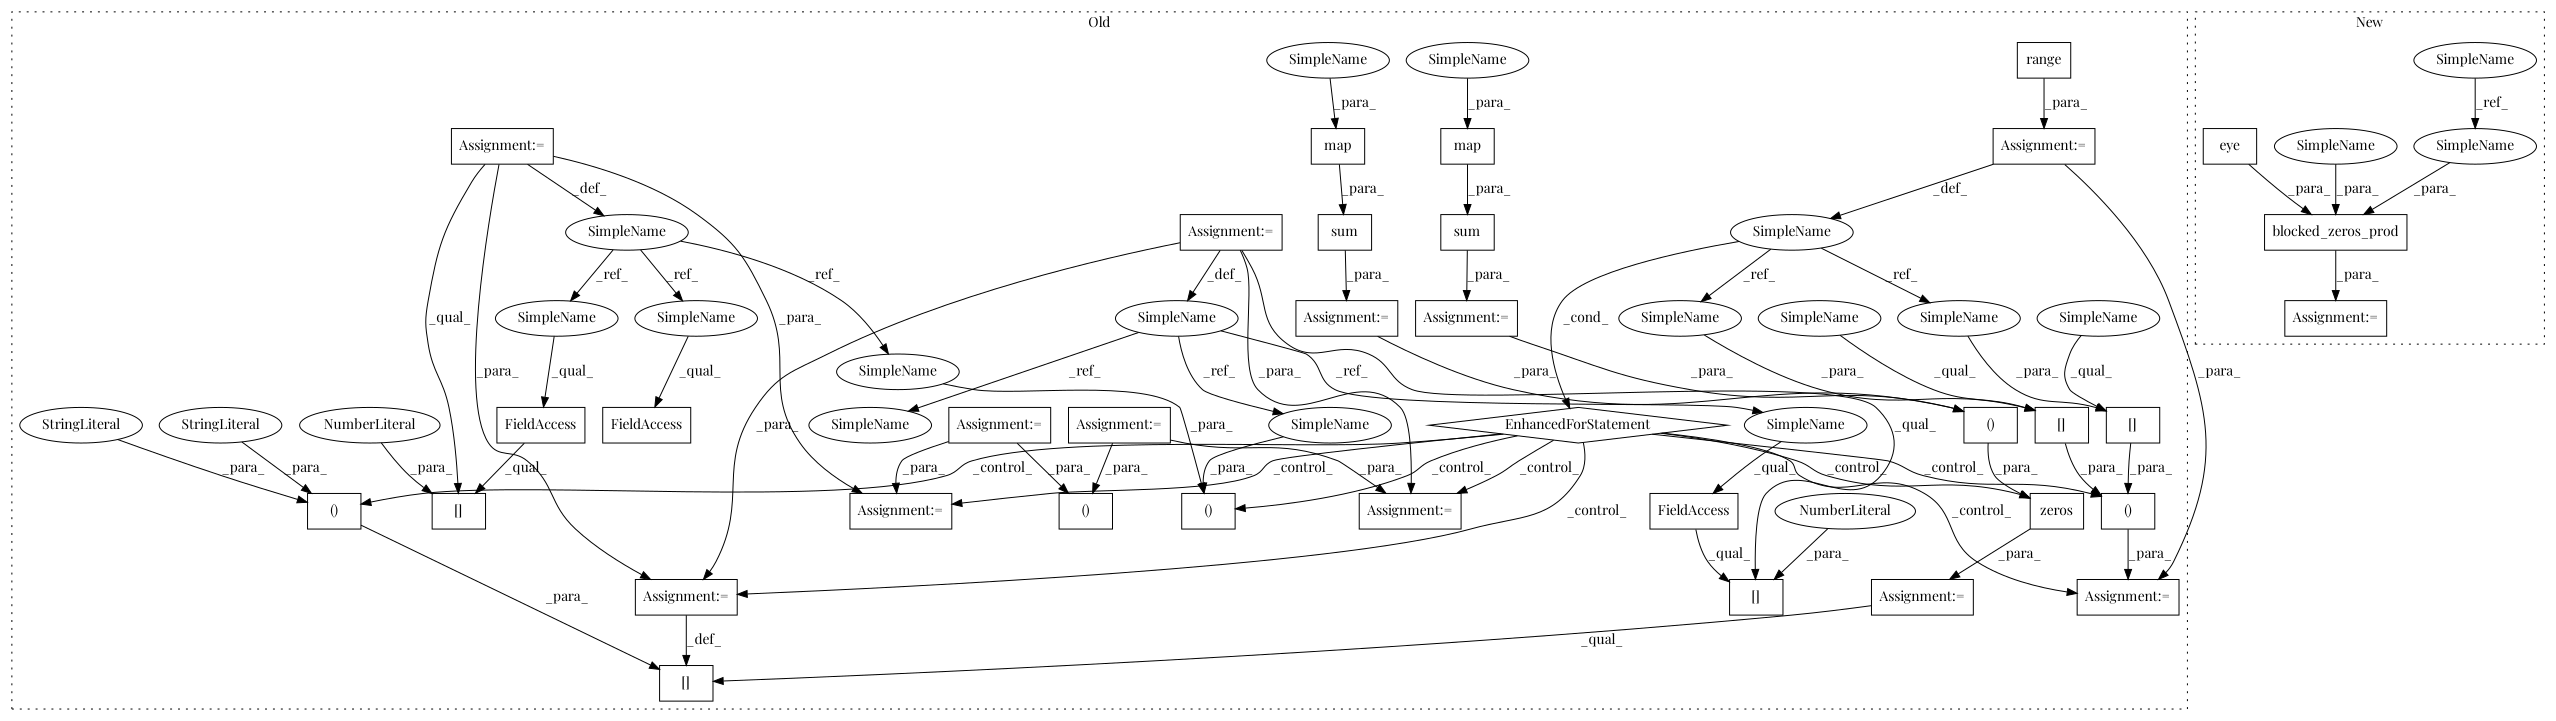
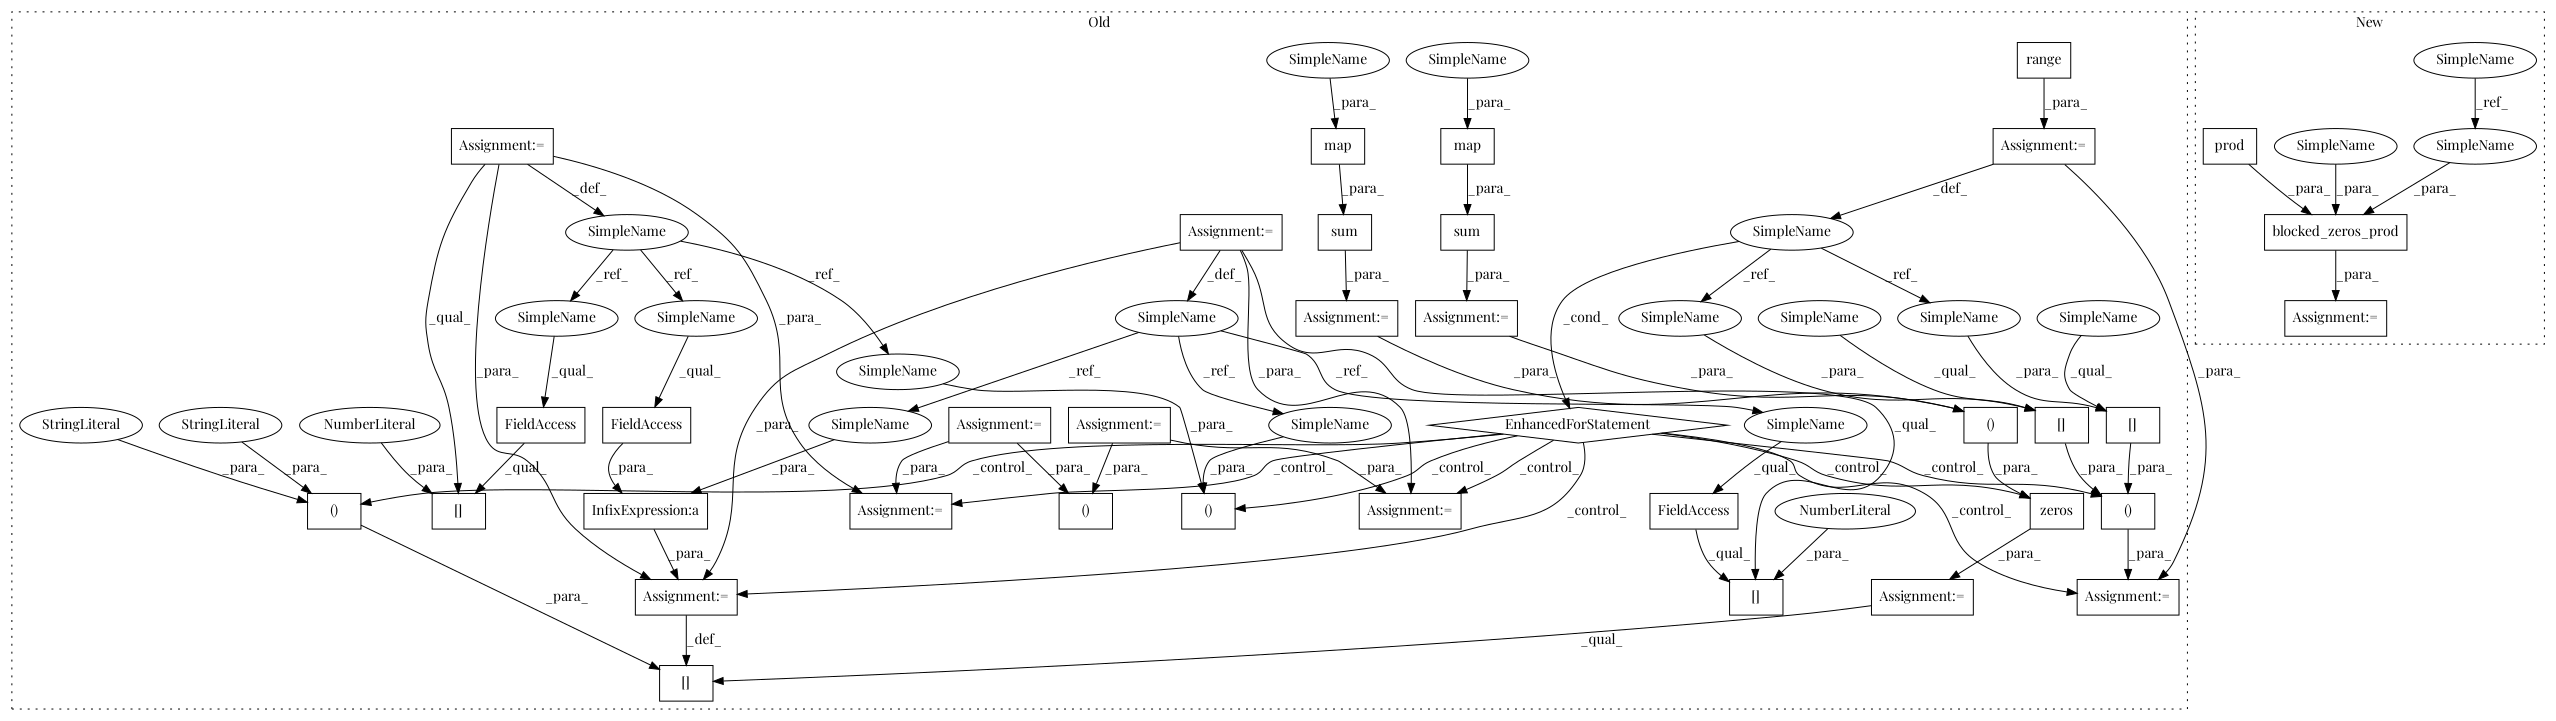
(2230, 146) -> (2230, 146)
none -> (646, 511)
